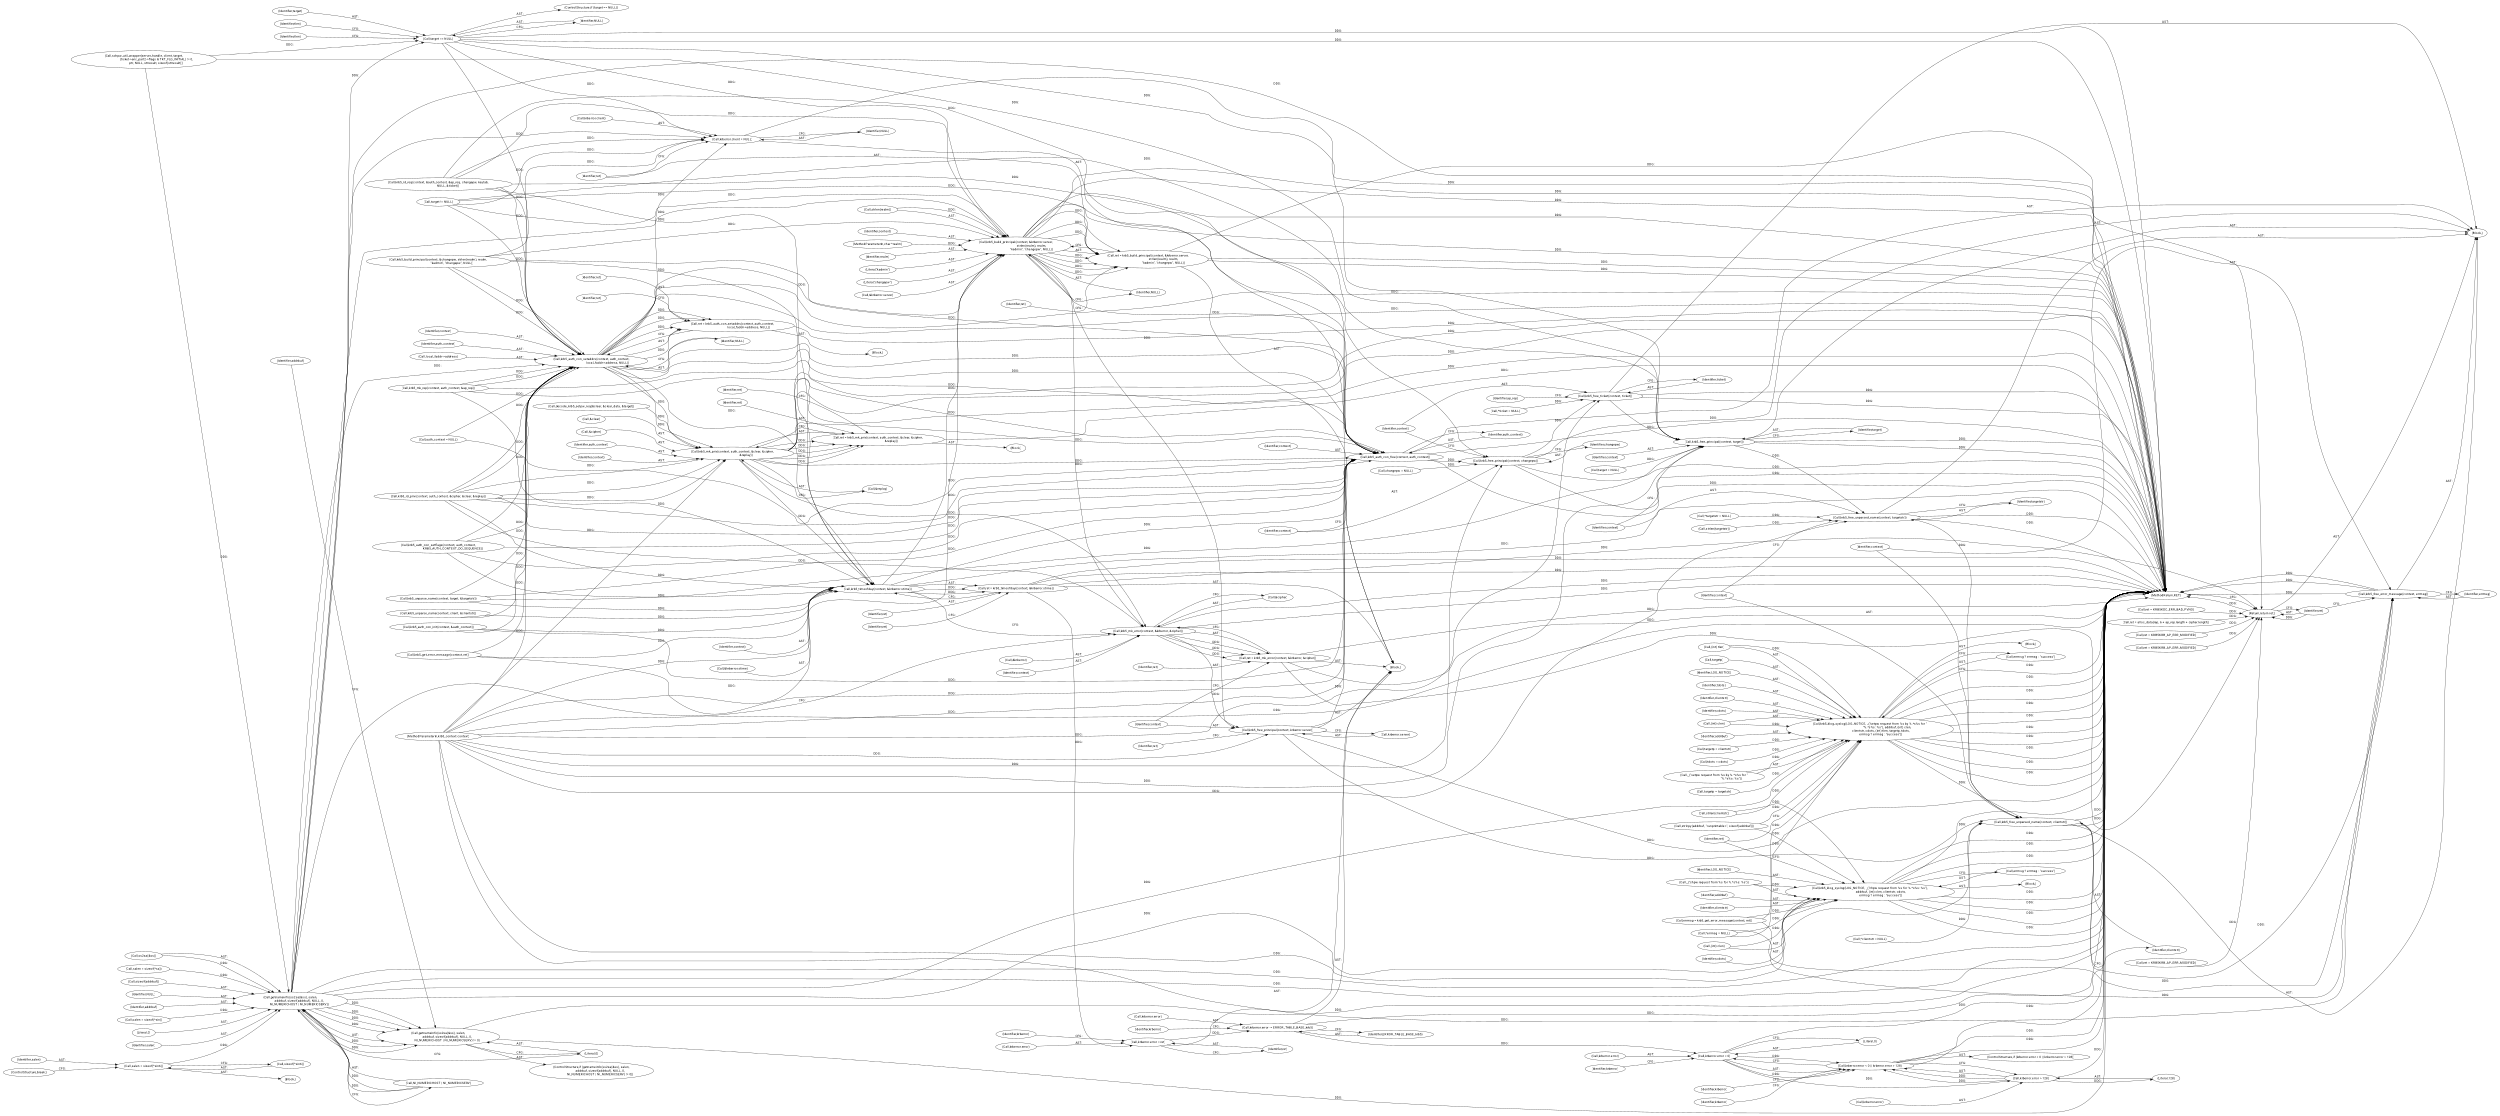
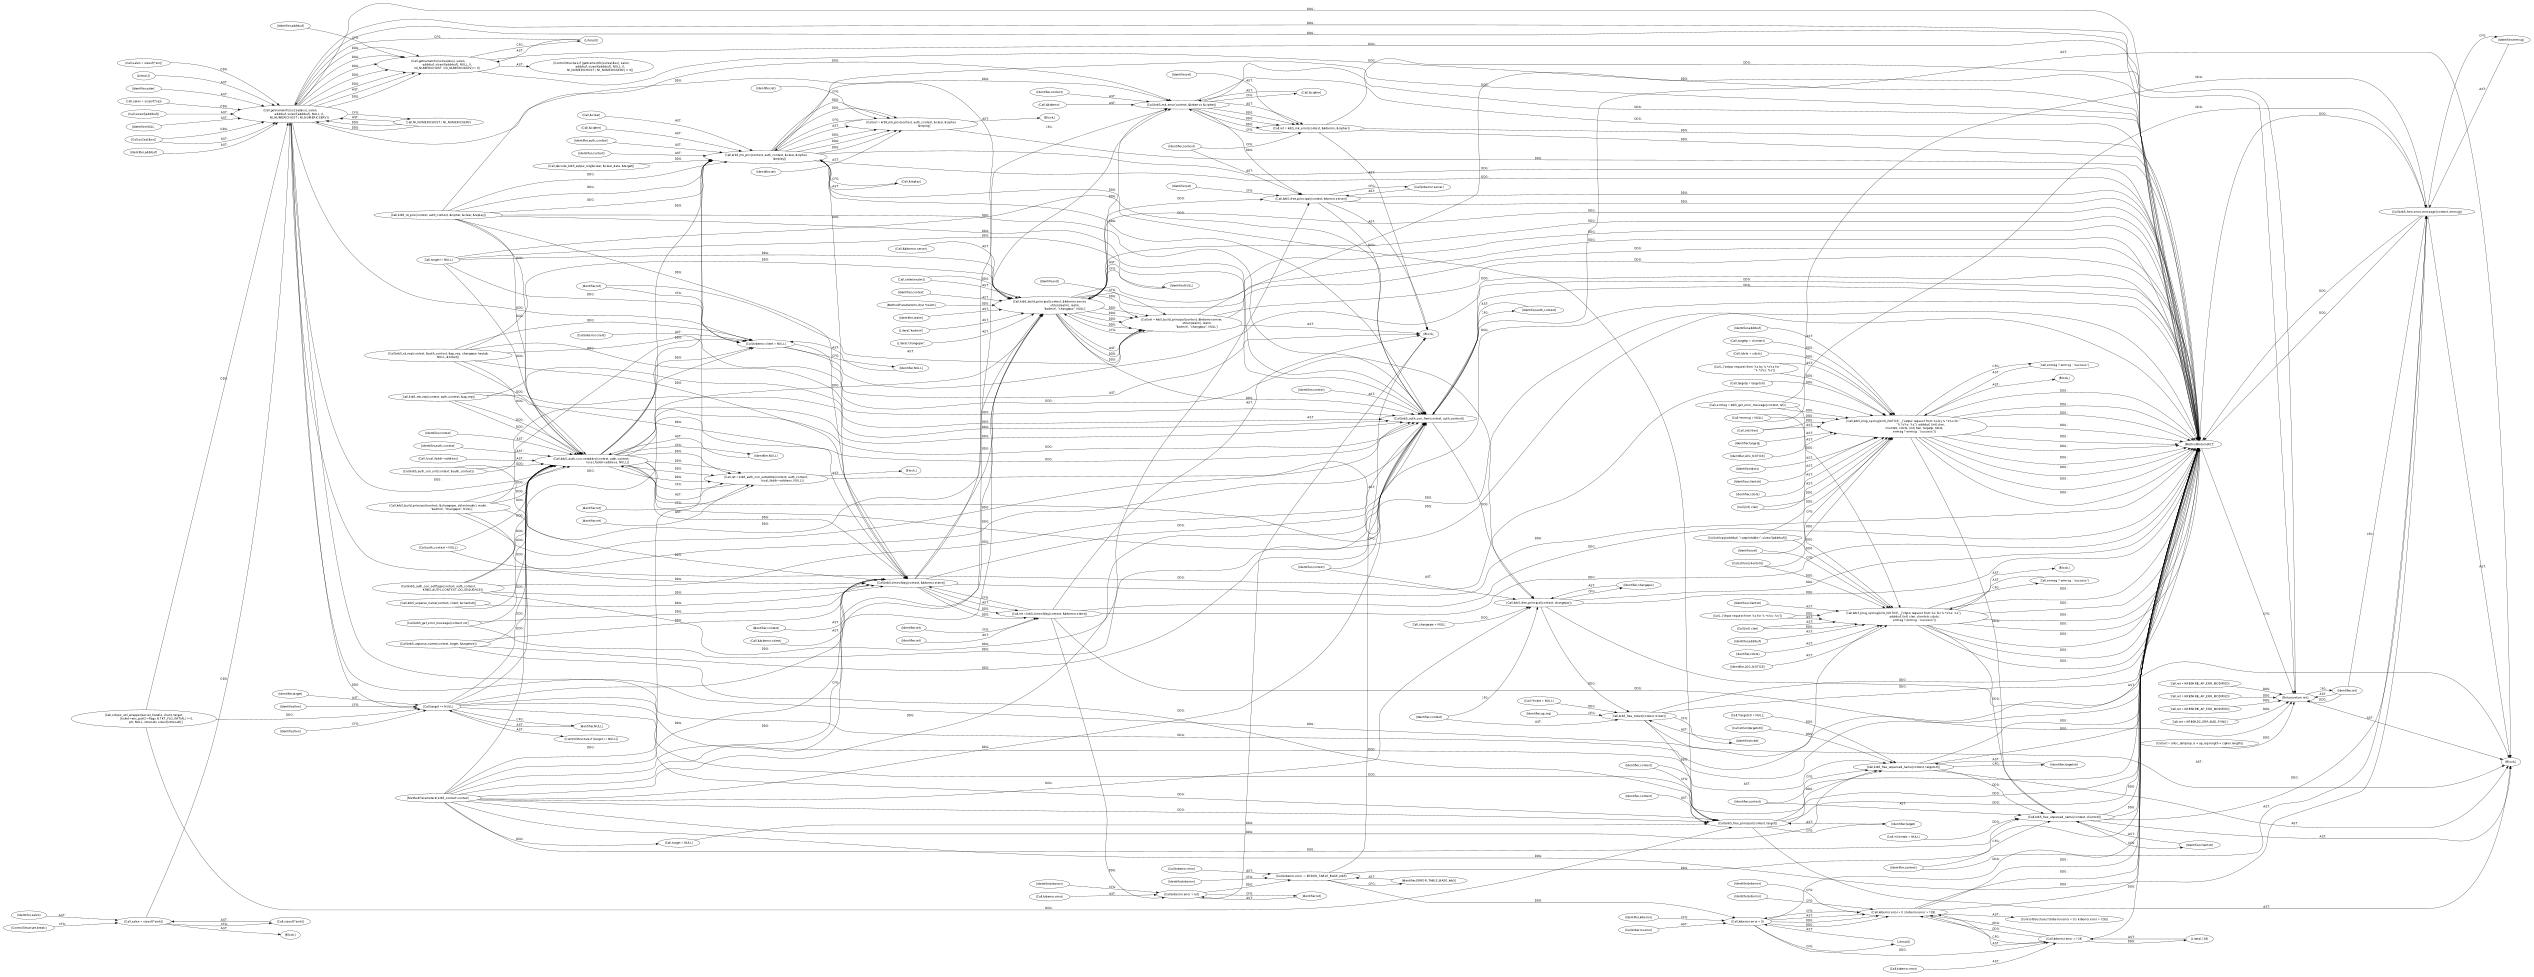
(2219, 602) -> none
(1714, 660) -> (1748, 443)
(1140, 735) -> (545, 844)
